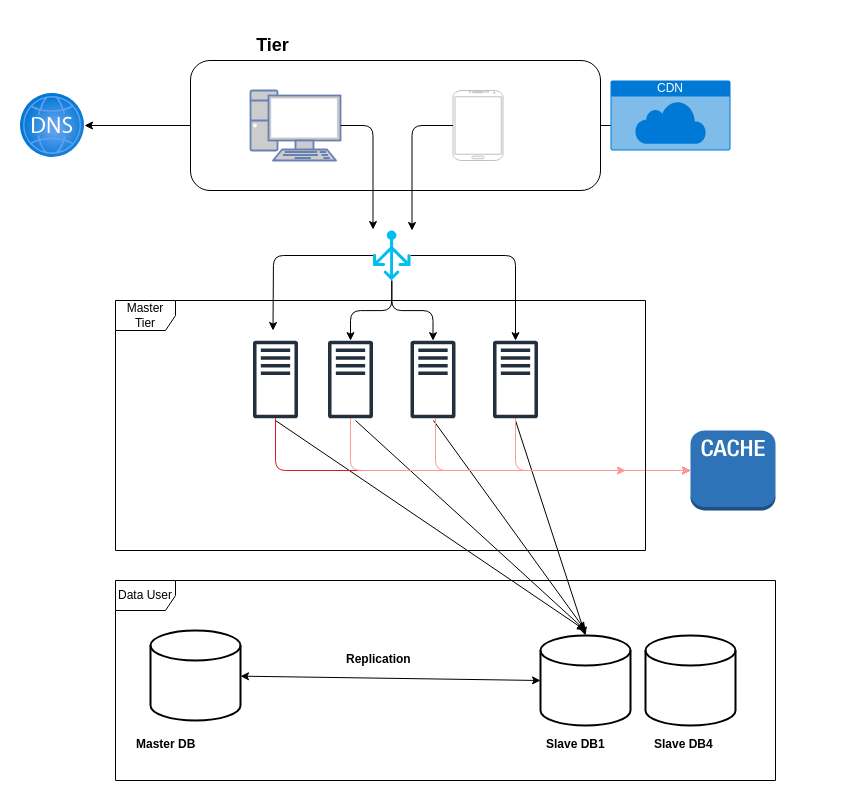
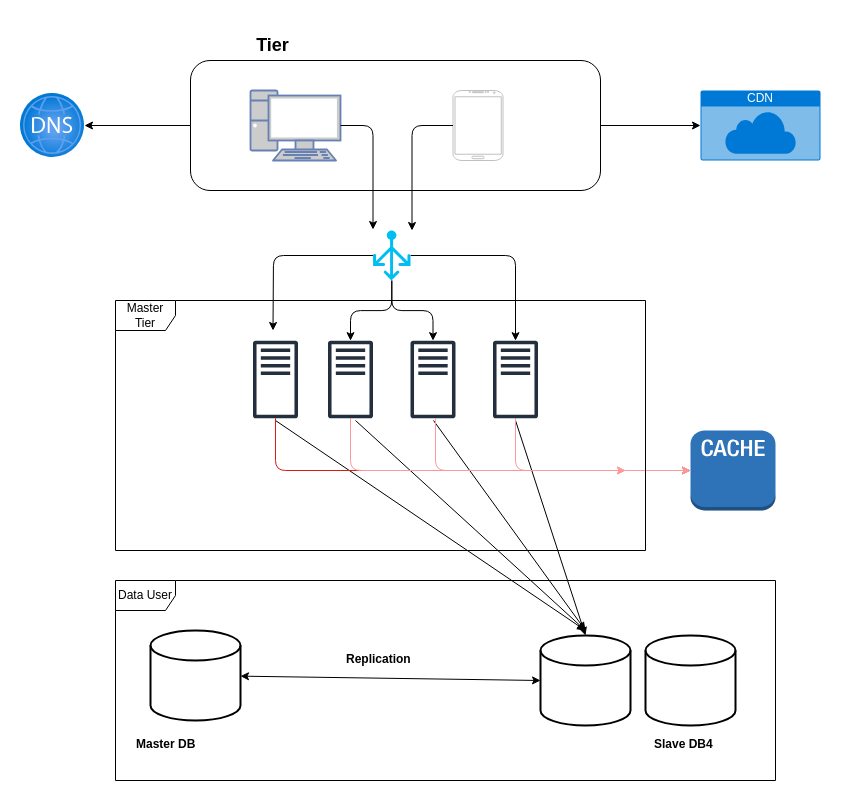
(671, 116) -> (761, 126)
(583, 746) -> none
